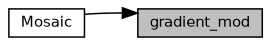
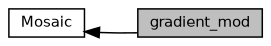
(103, 13) -> (118, 33)
